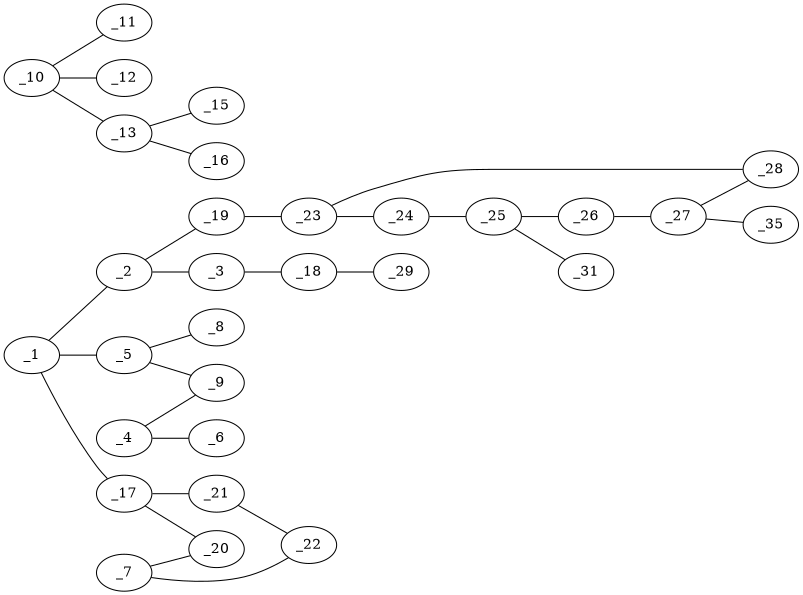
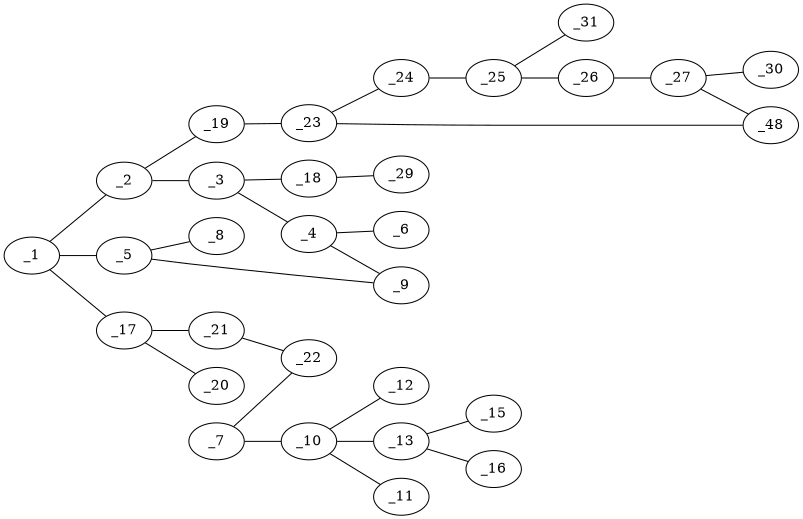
(771, 169) -> (771, 125)
none -> (263, 207)
(771, 225) -> (771, 70)
(170, 561) -> (263, 441)
